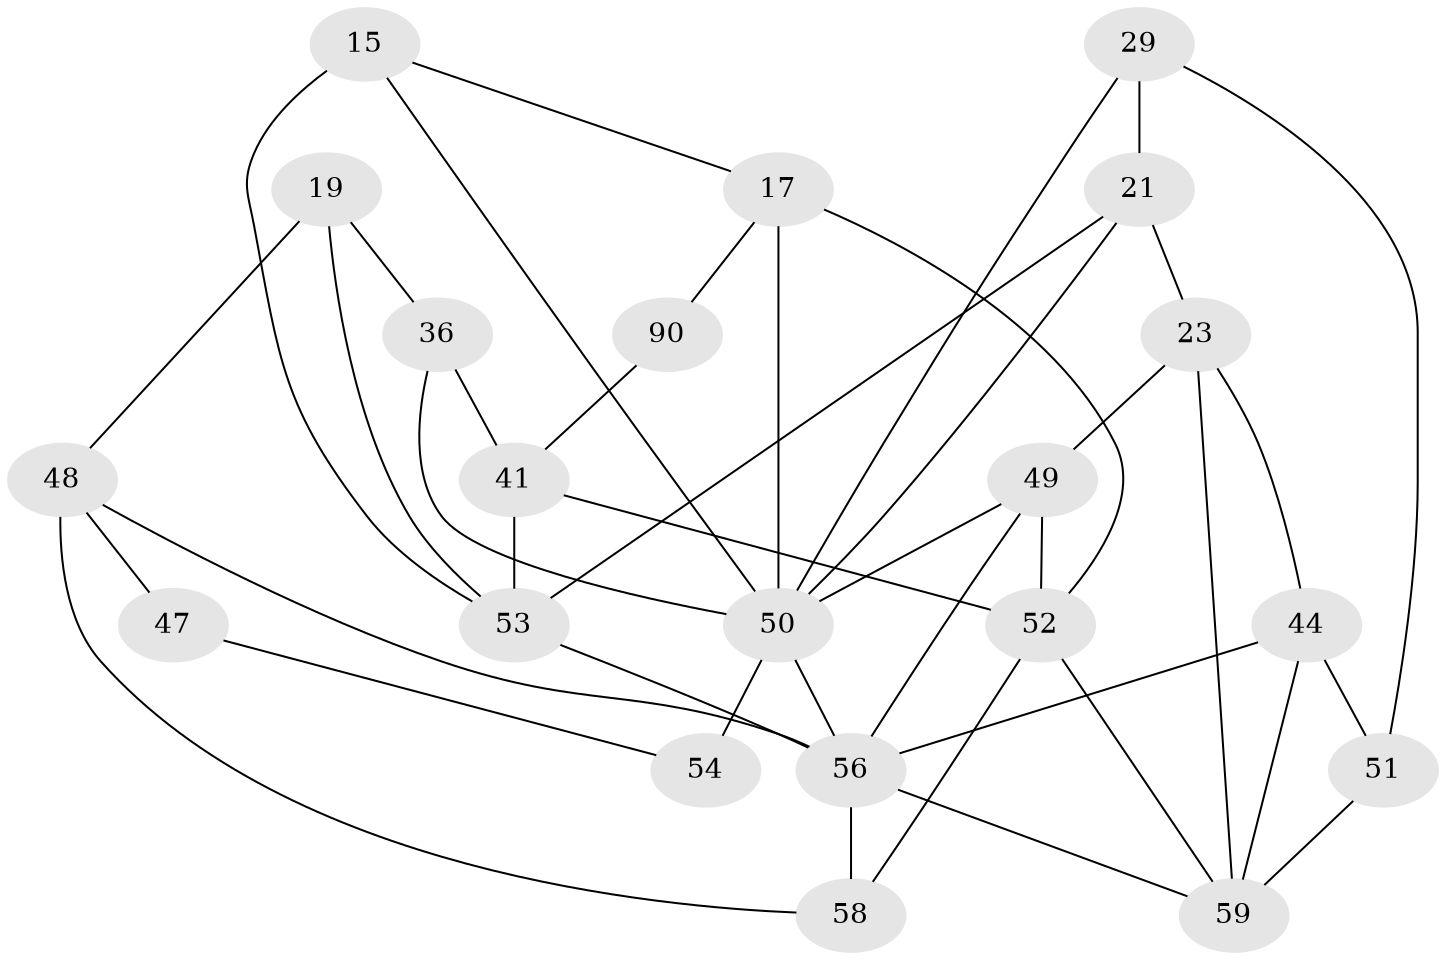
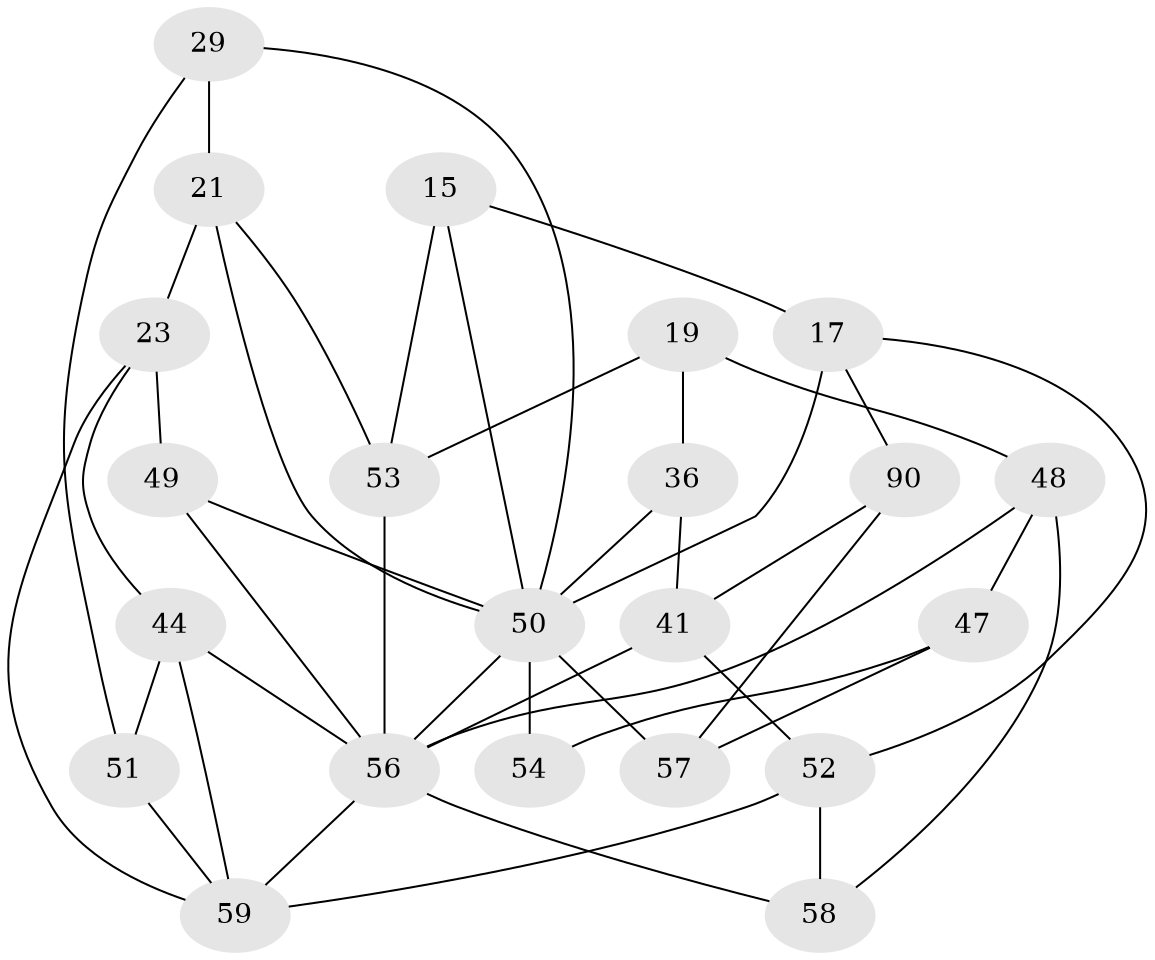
(514, 546) -> (545, 690)
(1042, 553) -> none
none -> (675, 770)
